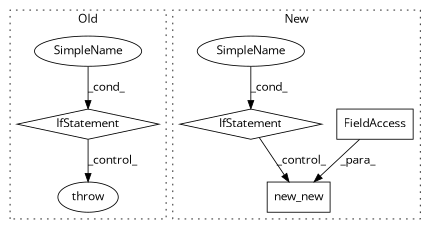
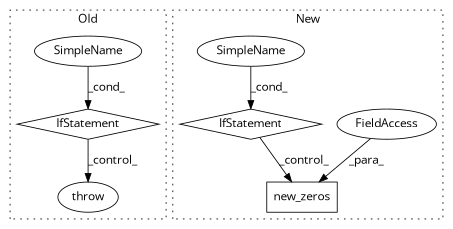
(375, 124) -> (387, 124)
(299, 197) -> (302, 197)
